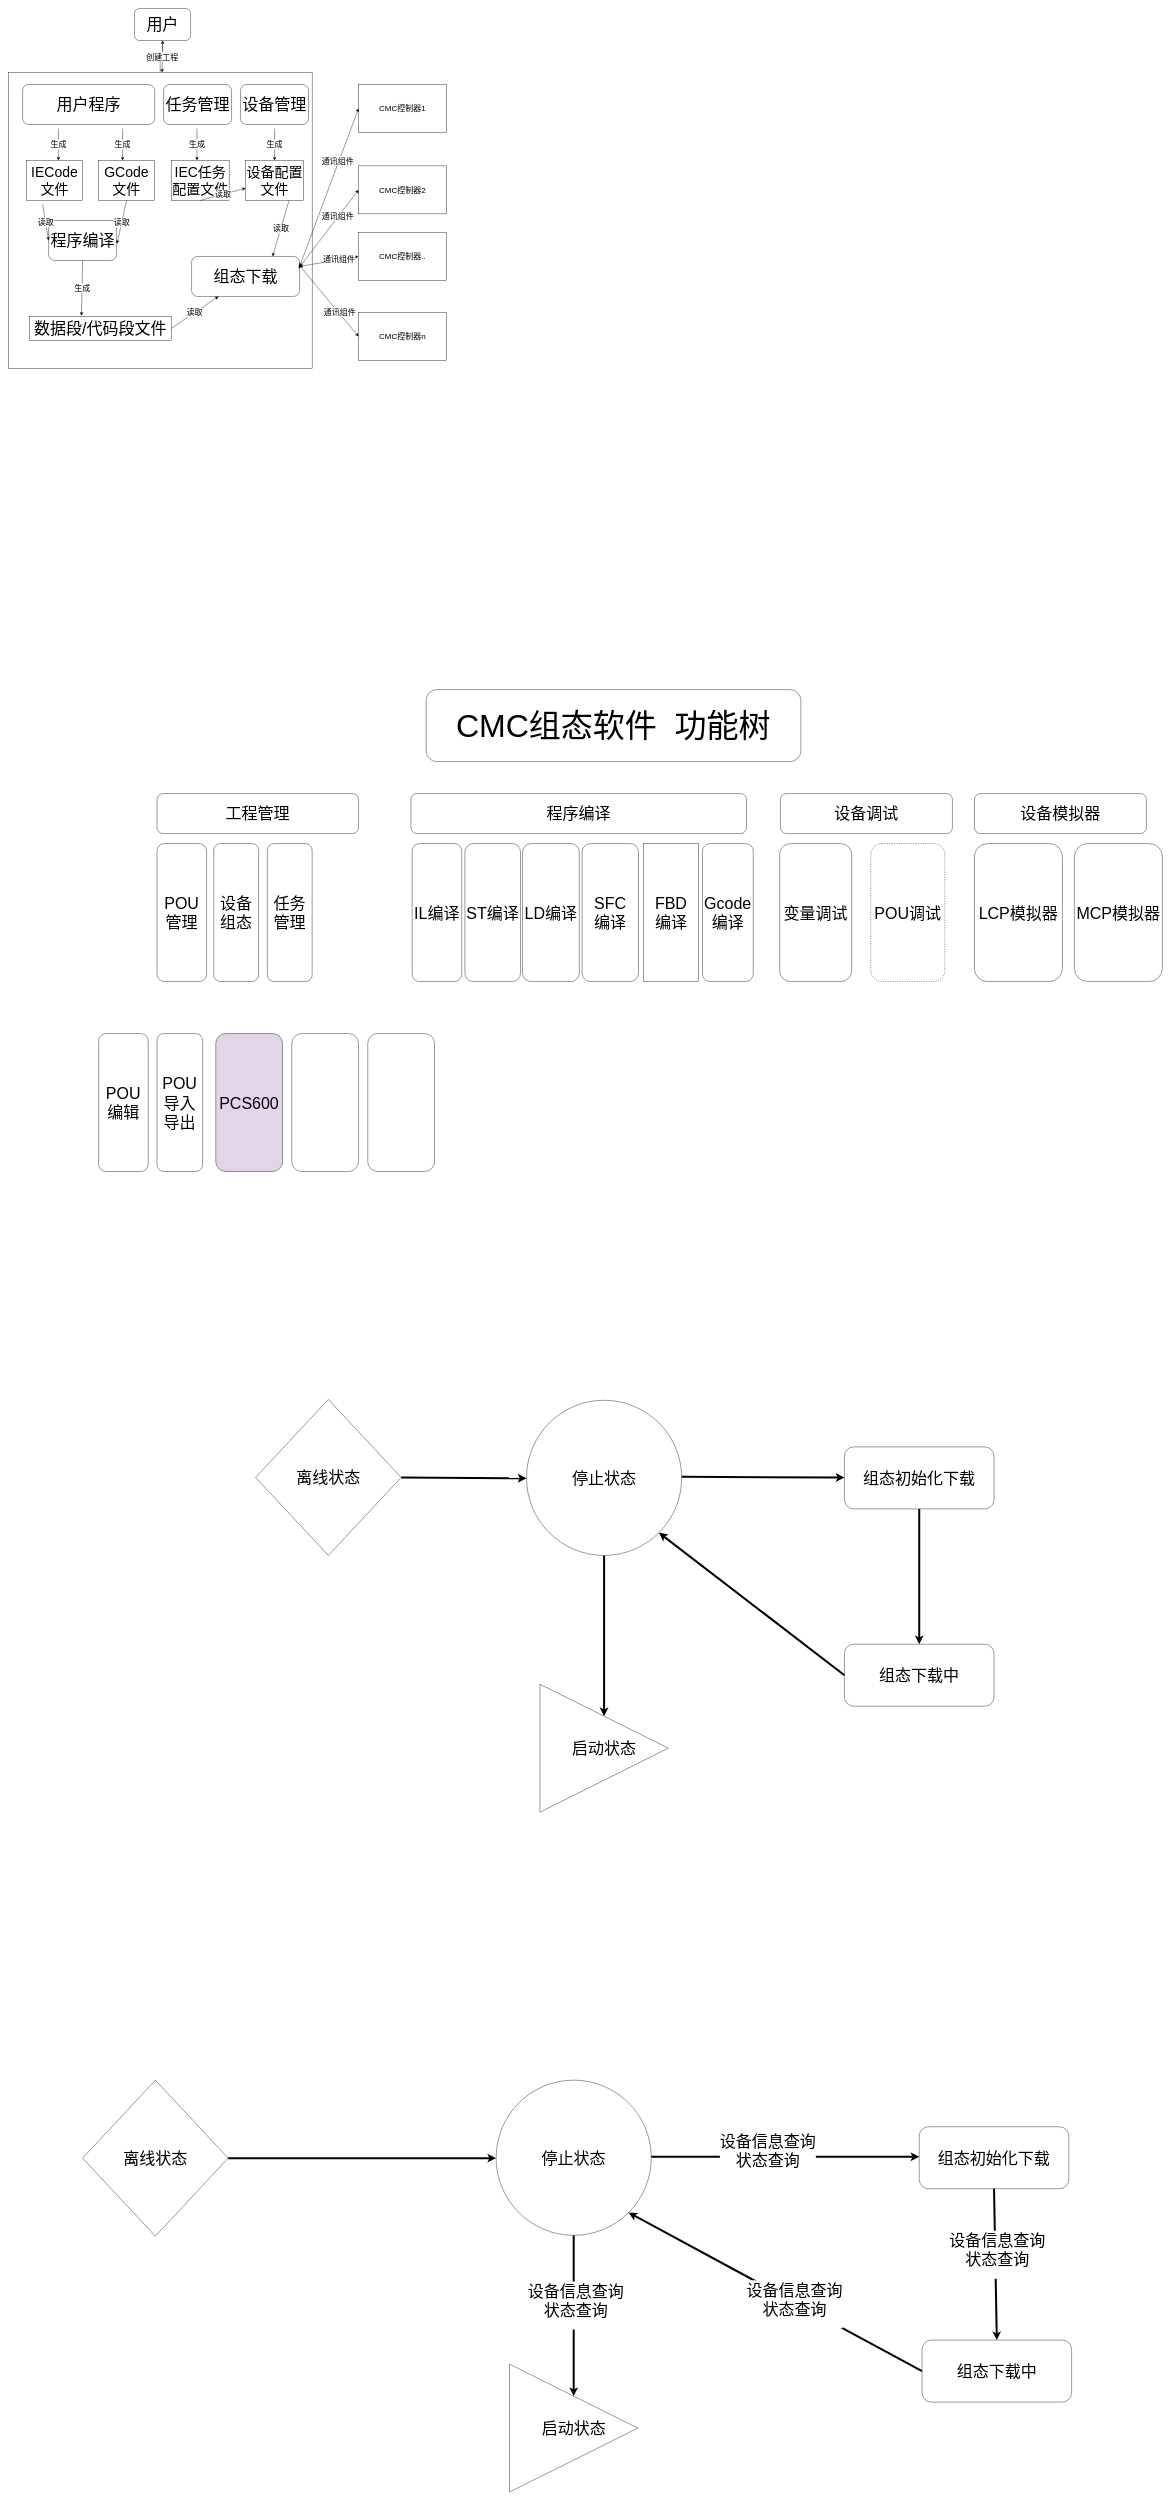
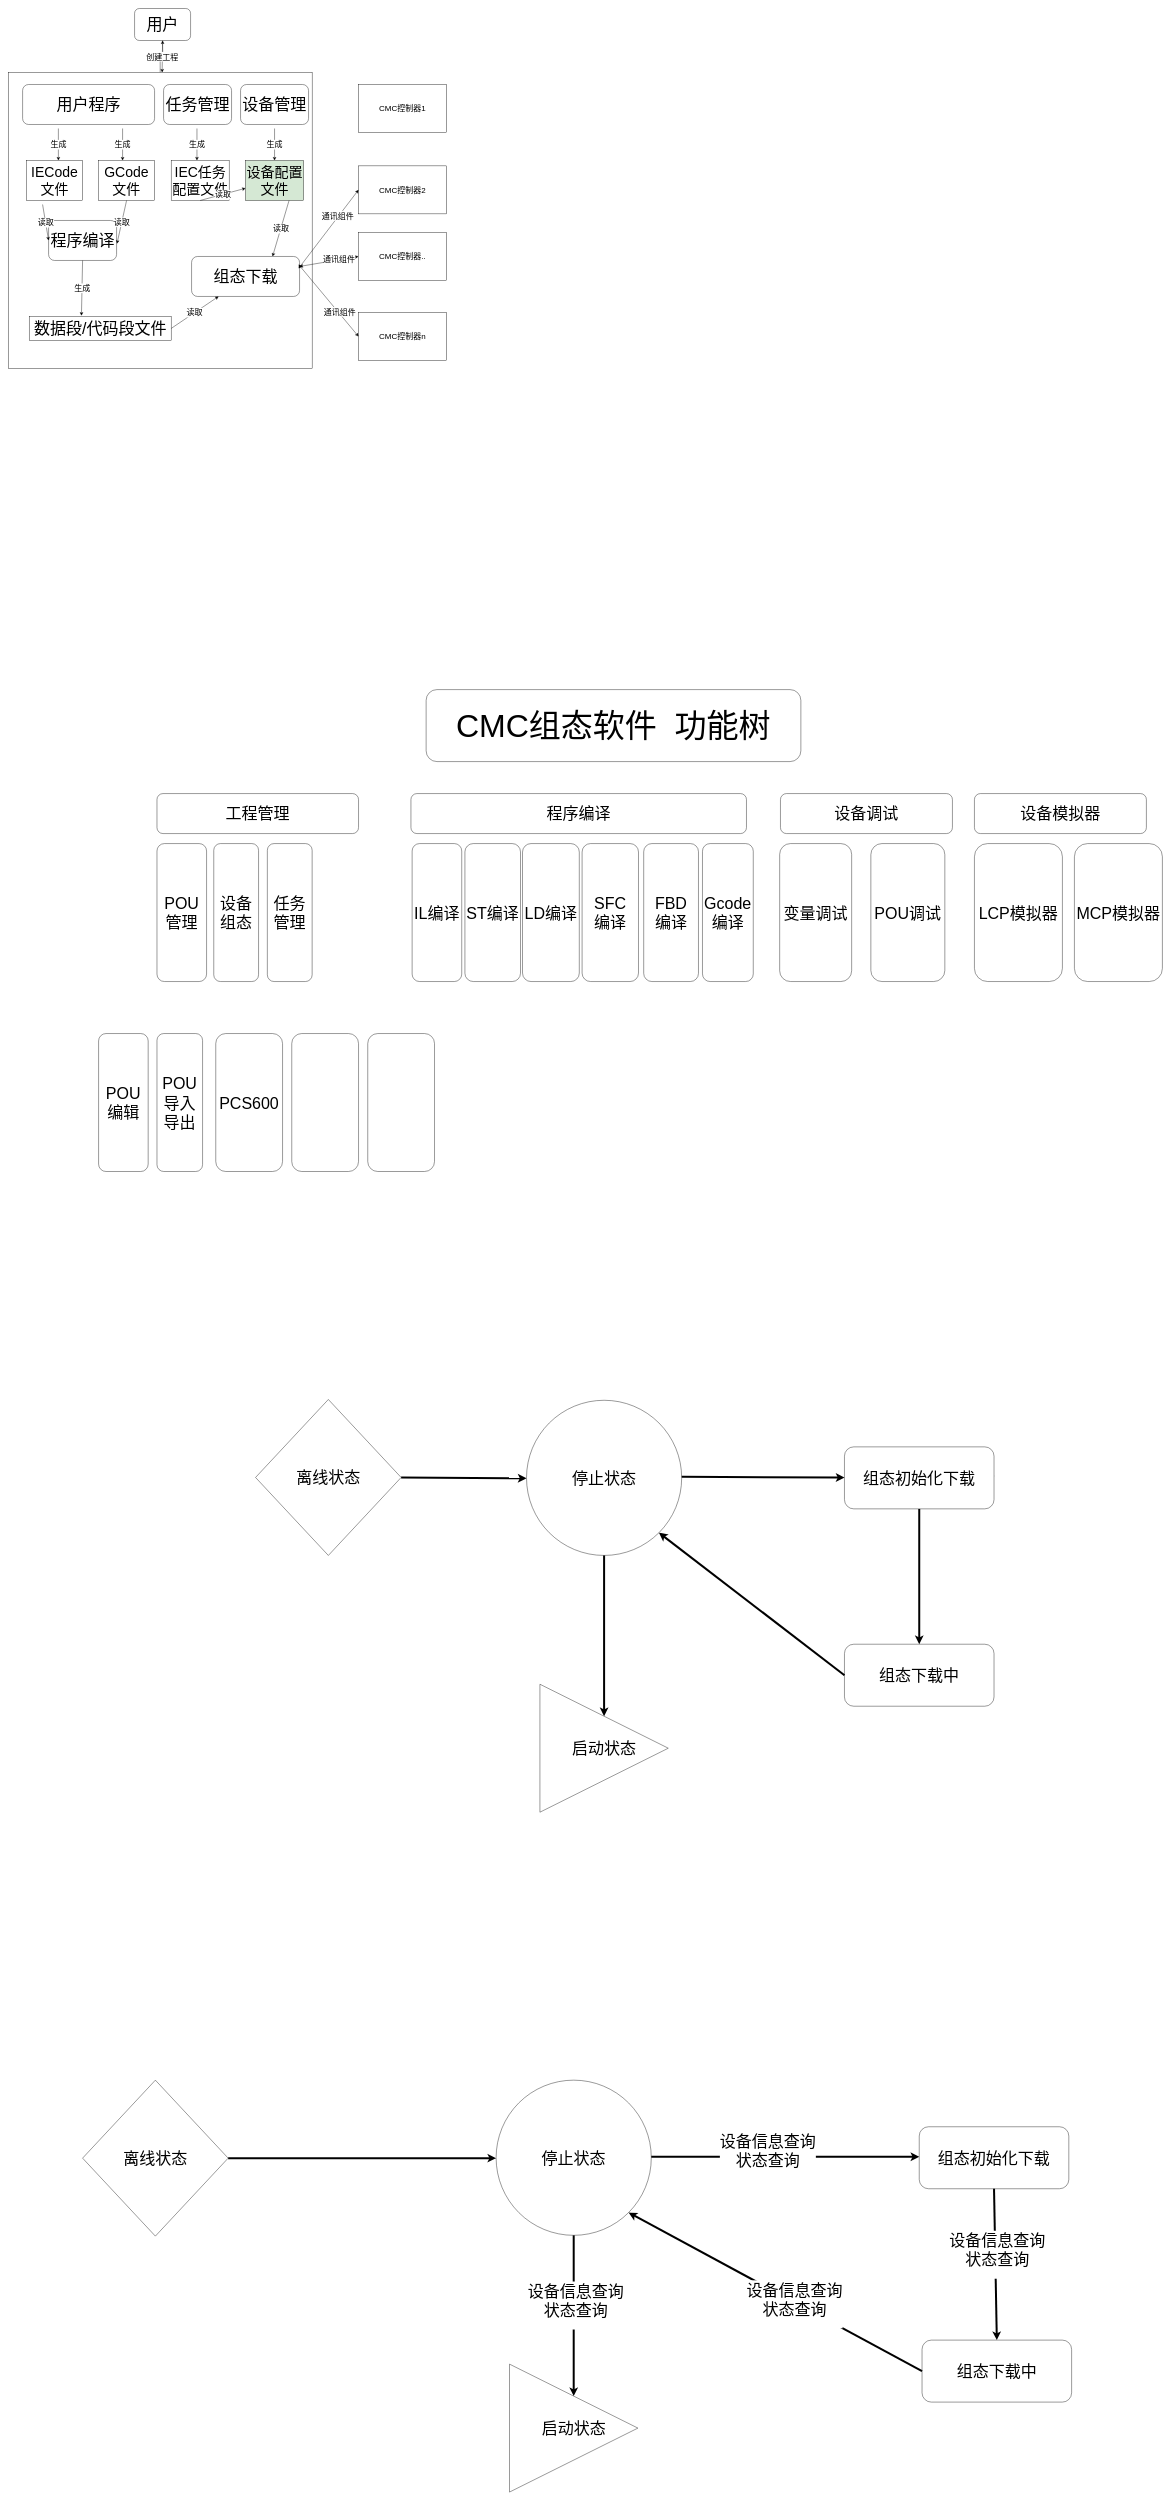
(339, 160) -> none
(275, 180) -> (275, 180)
(671, 912) -> (671, 912)
(908, 912) -> (908, 912)
(249, 1102) -> (249, 1102)
